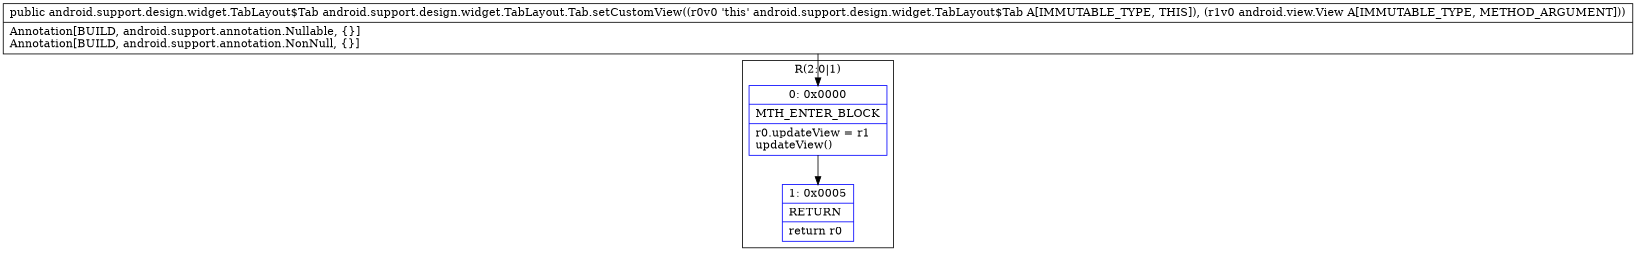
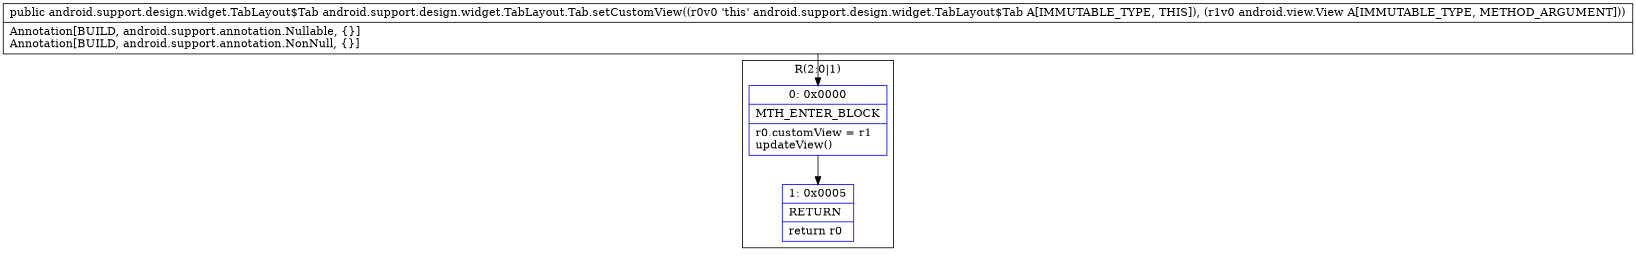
(813, 133) -> (814, 133)
